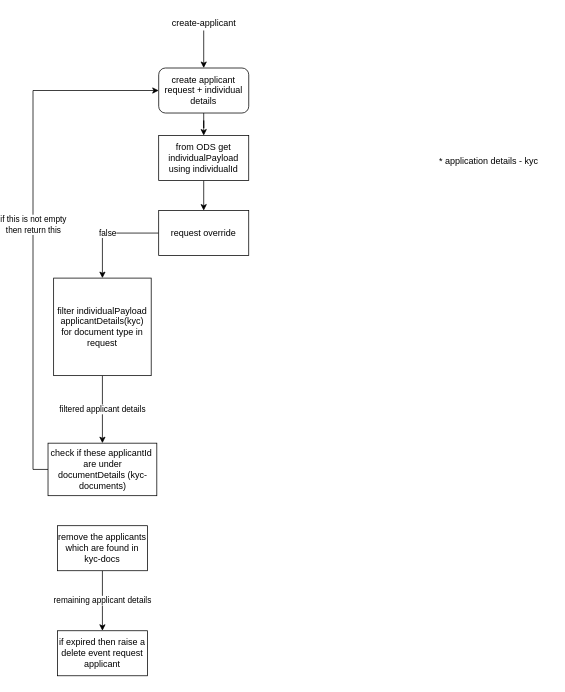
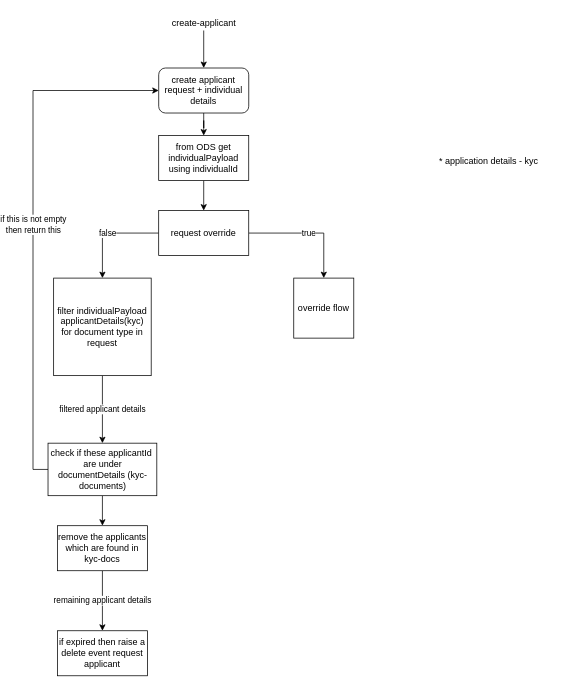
none -> (324, 241)
none -> (324, 308)
none -> (102, 507)
